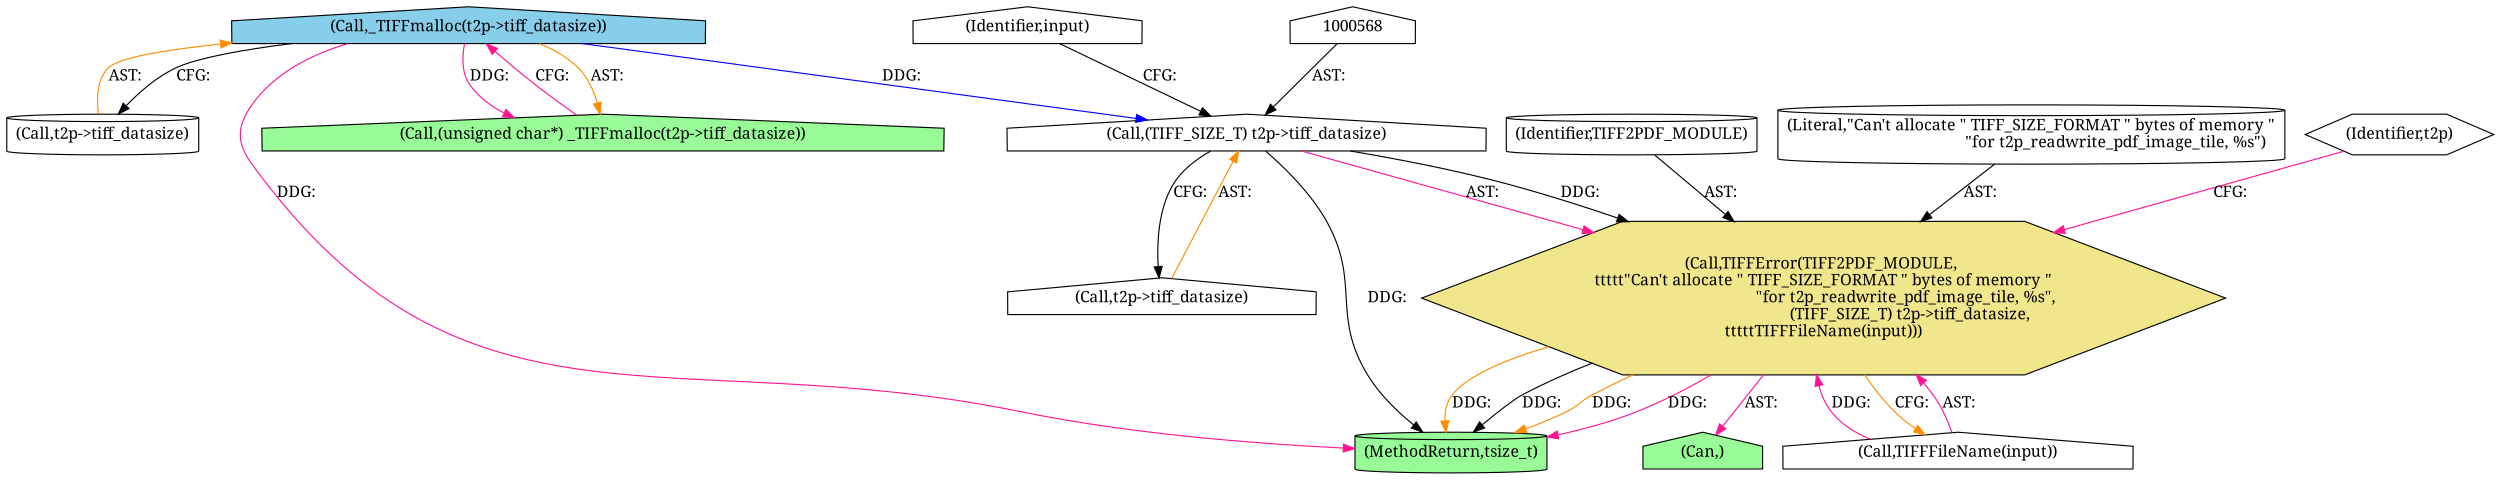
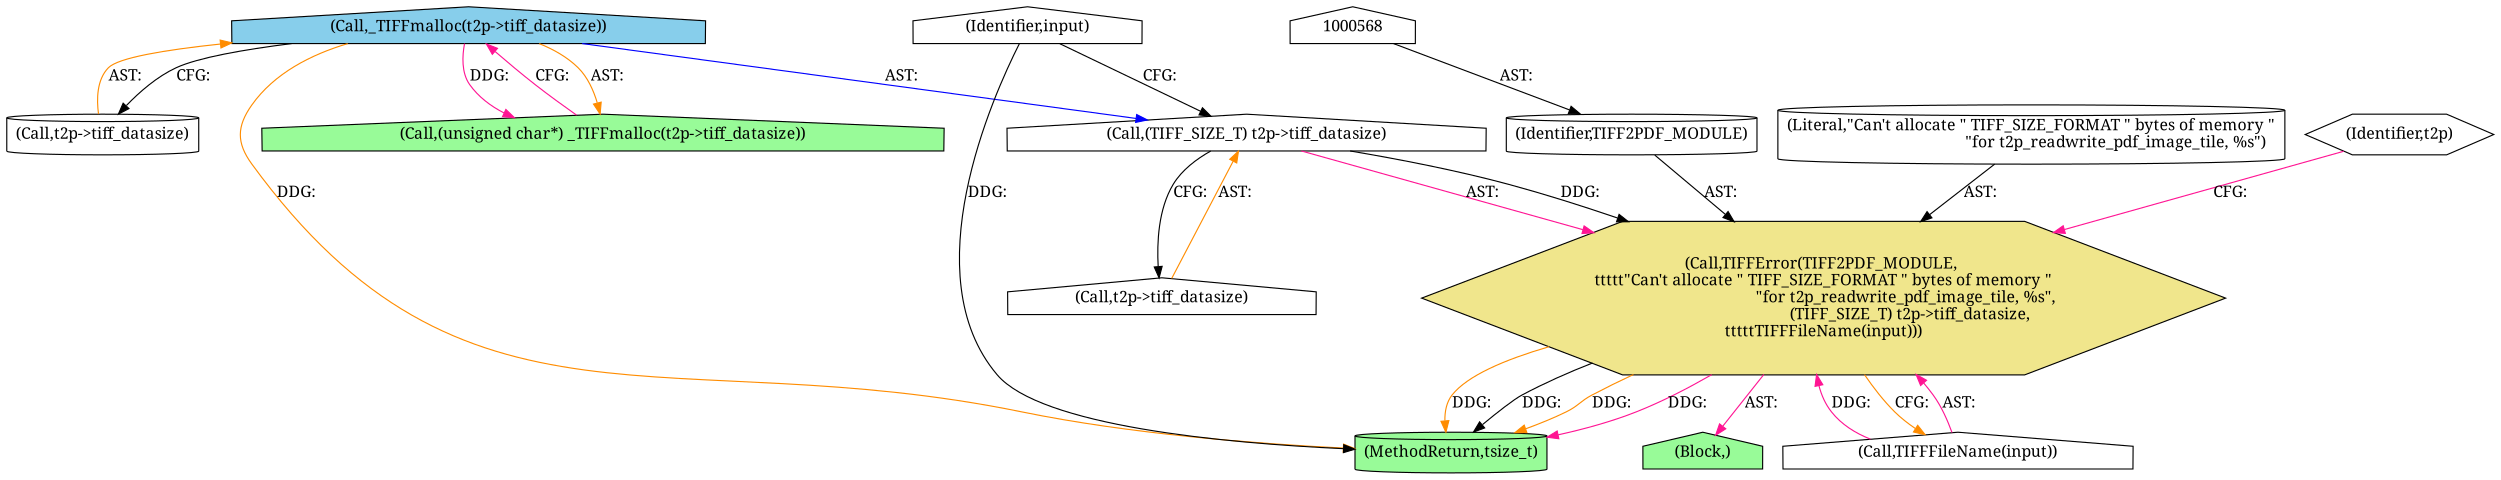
(1305, 75) -> (1482, 77)
(904, 76) -> (904, 76)
(1345, 286) -> (1001, 378)
(674, 378) -> (674, 378)
(1703, 453) -> (1703, 453)
